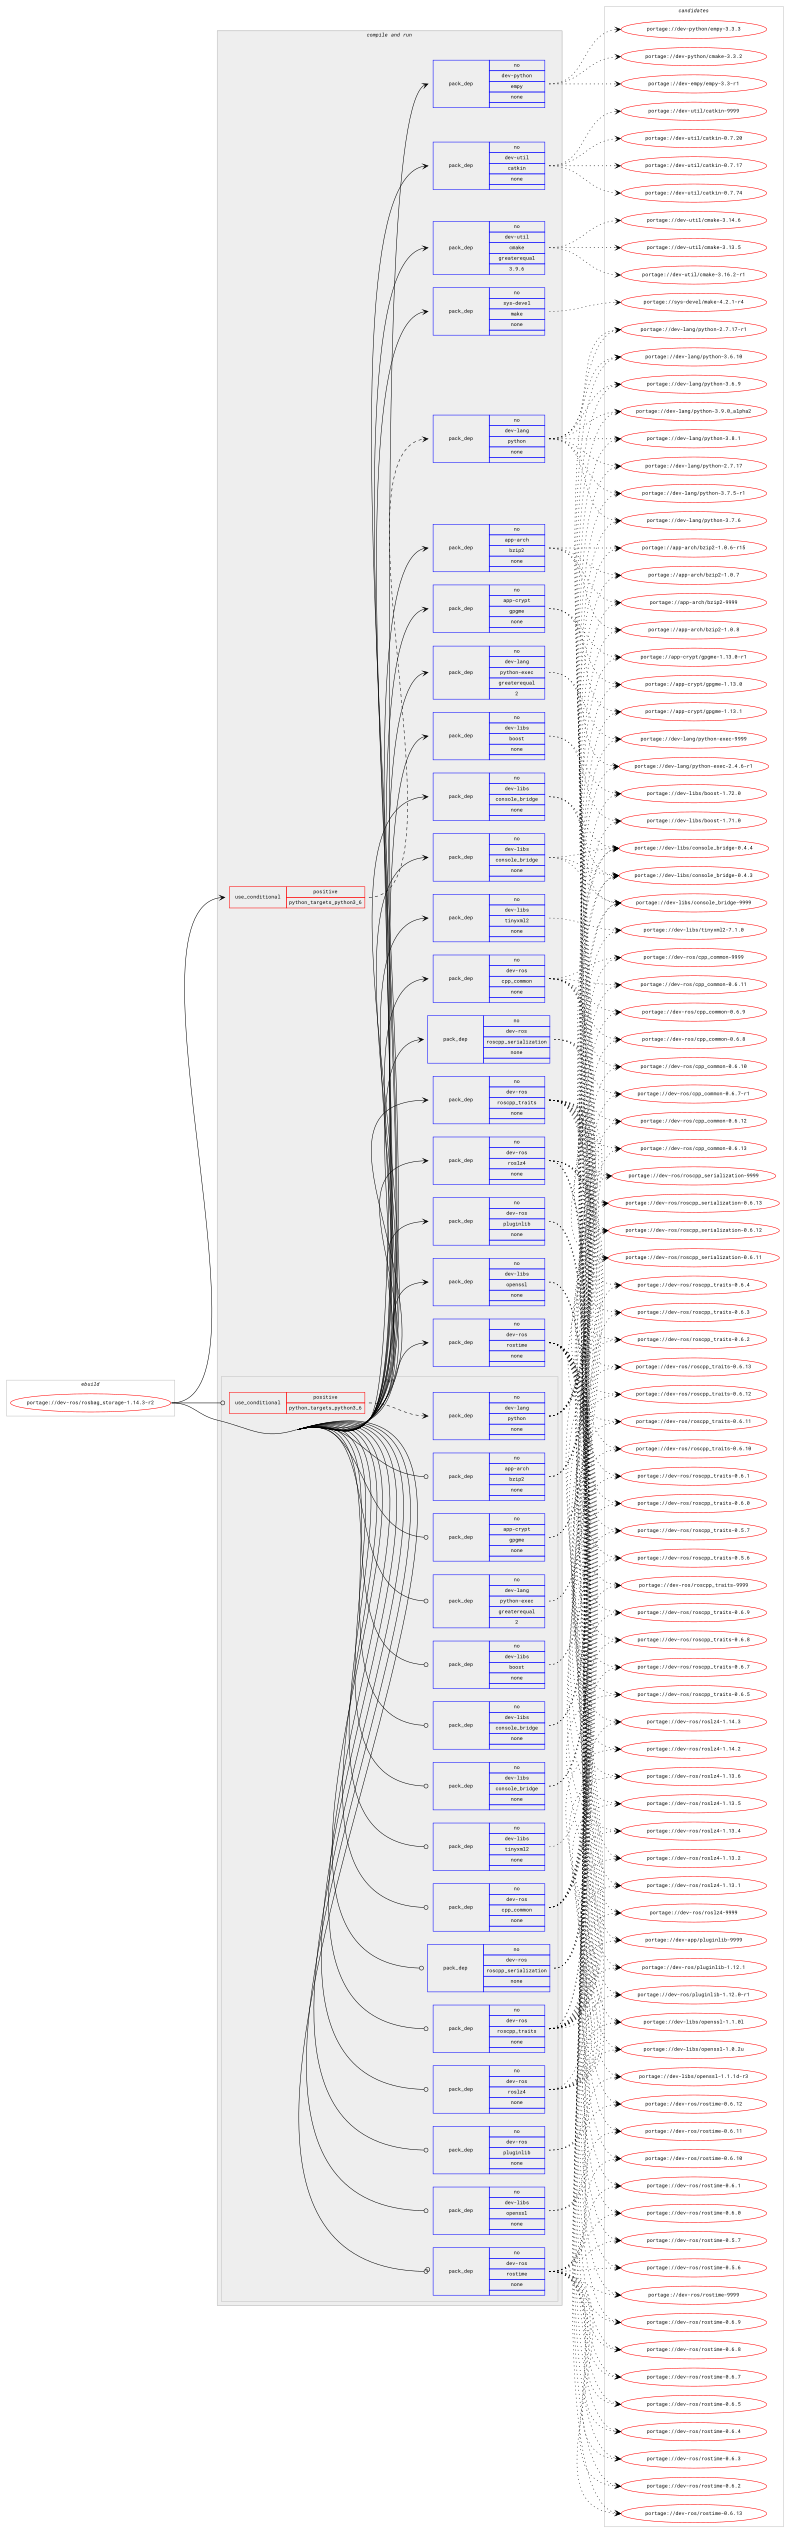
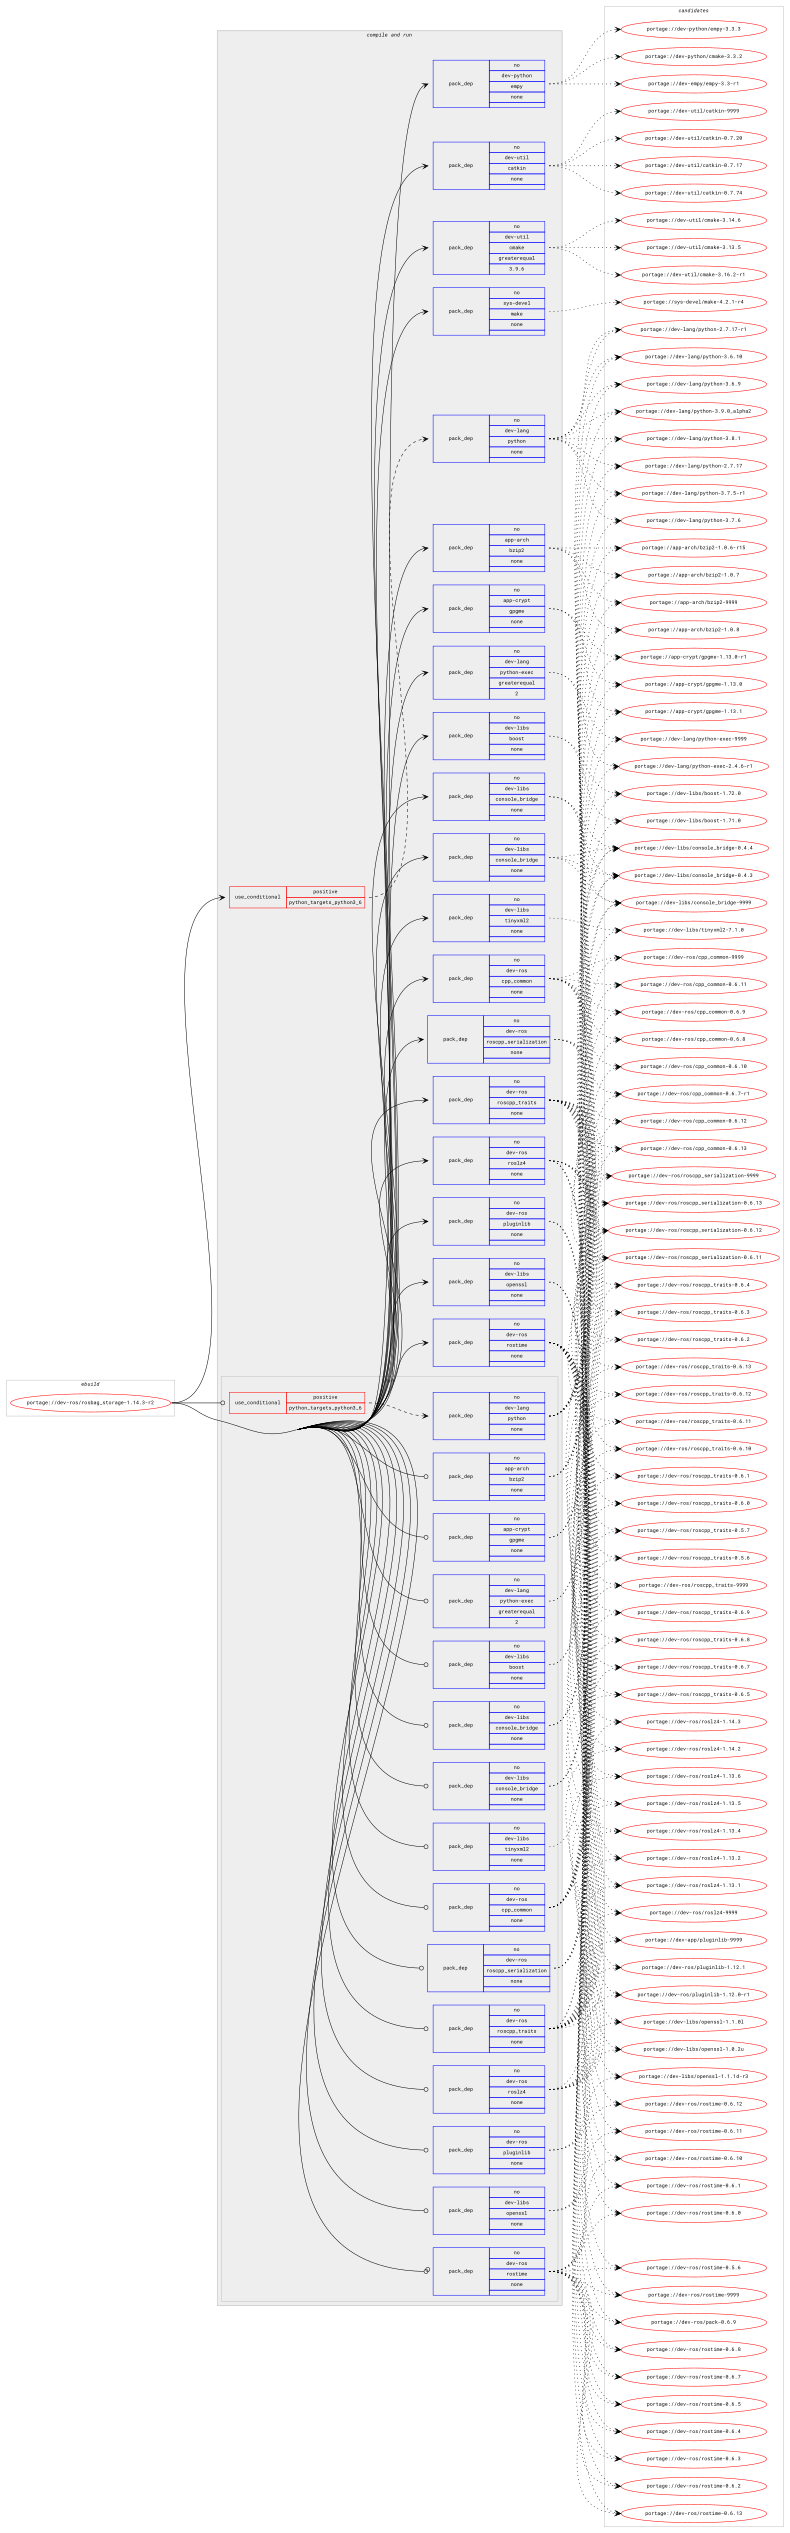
(694, 2241) -> none
(694, 2323) -> (694, 2323)
